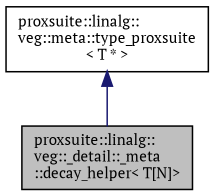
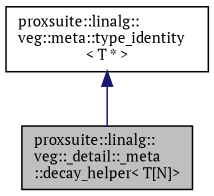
(107, 39) -> (107, 39)
